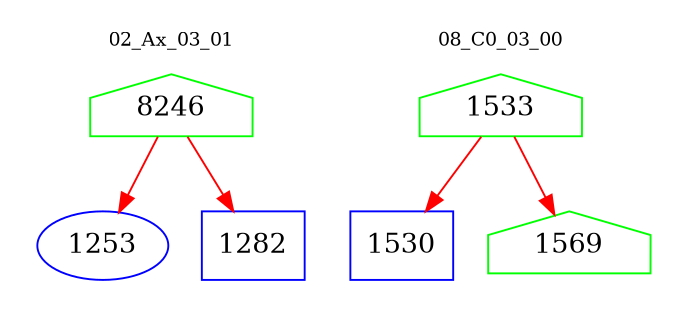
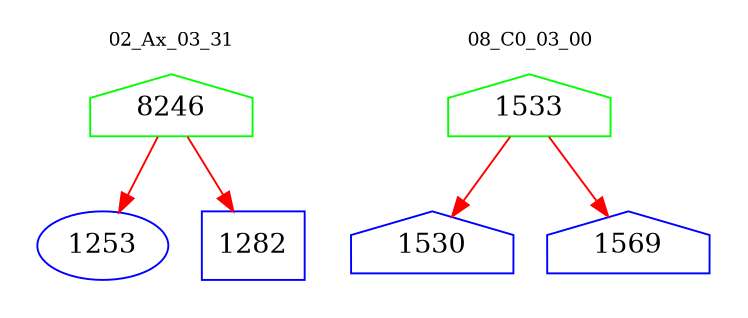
(171, 41) -> (171, 41)
(402, 246) -> (432, 246)
(569, 246) -> (628, 246)
